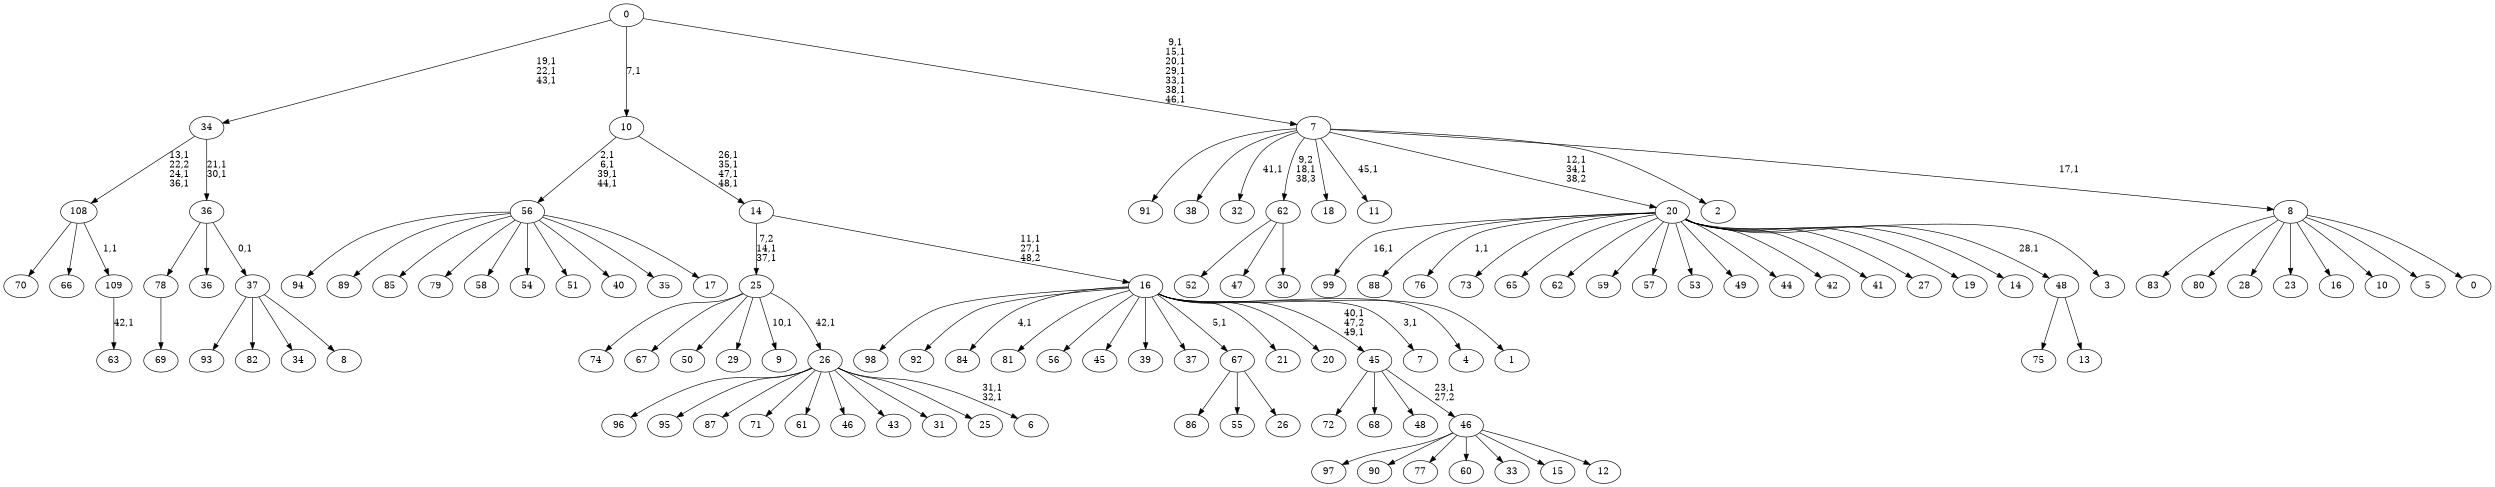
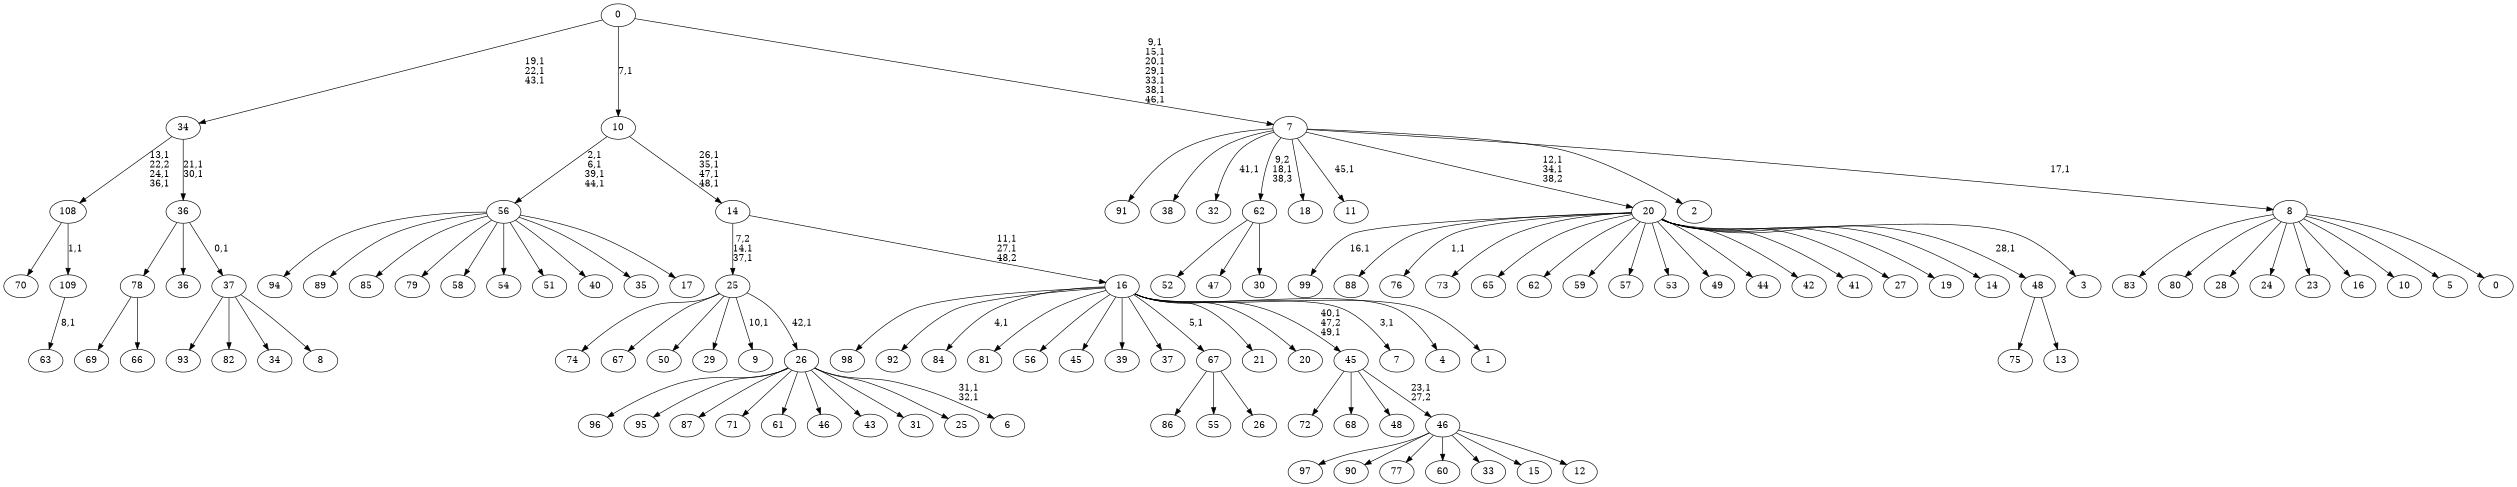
(73, 246) -> (137, 320)
none -> (2267, 286)
(124, 323) -> (68, 323)
